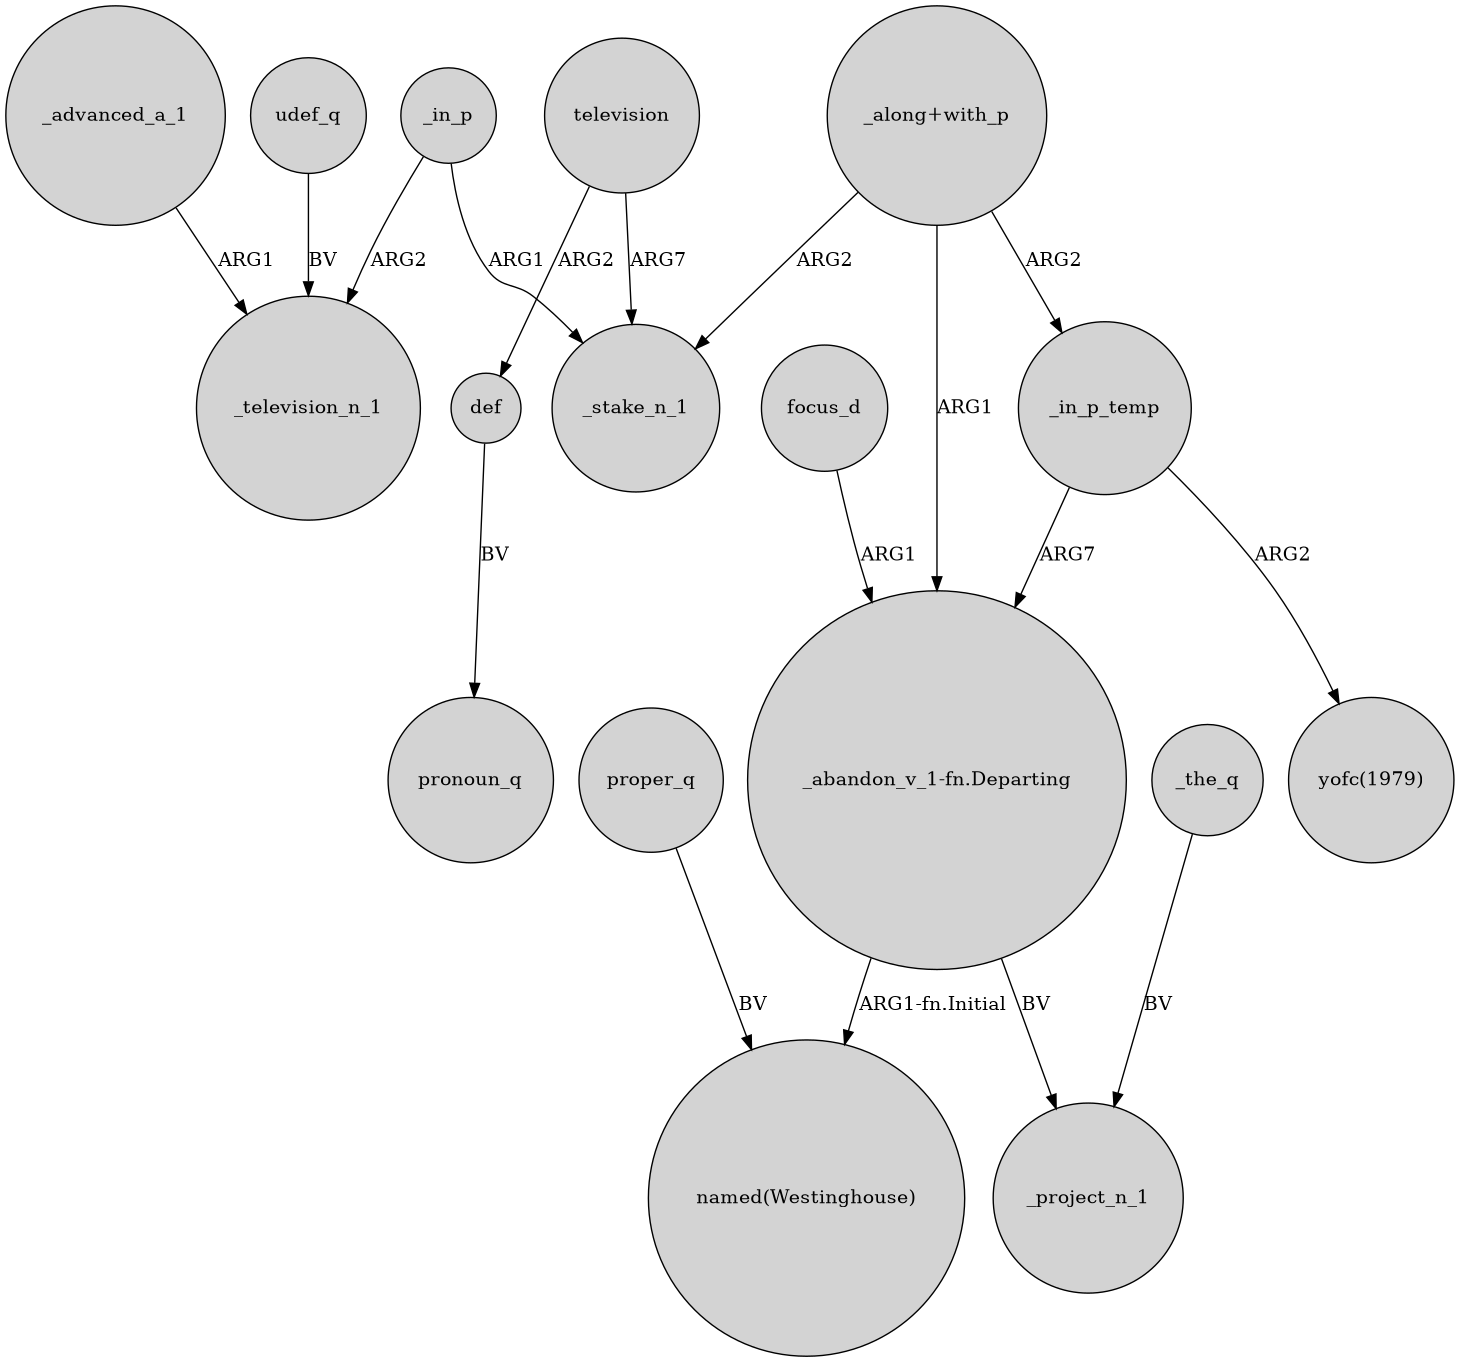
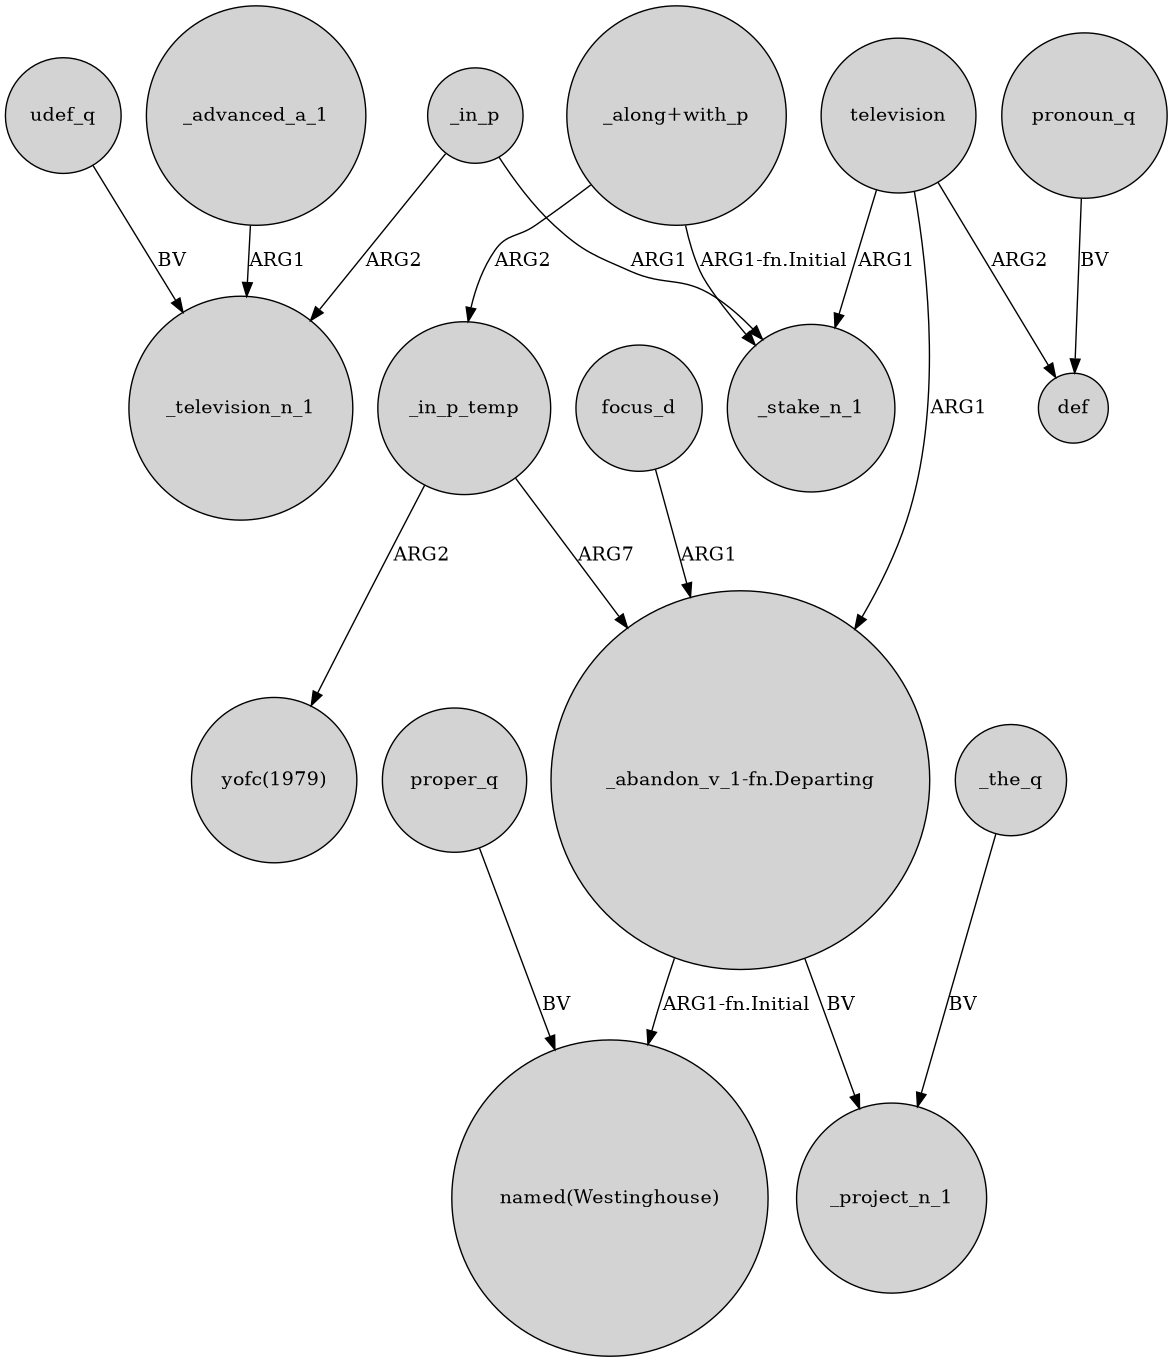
(659, 261) -> (887, 261)
(825, 261) -> (774, 261)
(937, 401) -> (927, 410)
(480, 563) -> (1078, 279)
